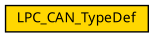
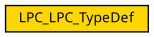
(77, 19) -> (77, 19)
